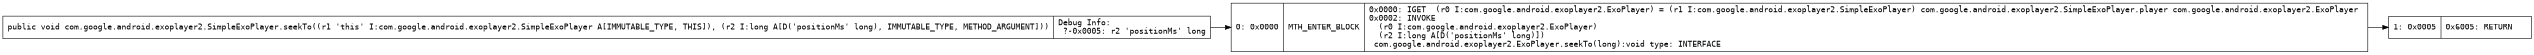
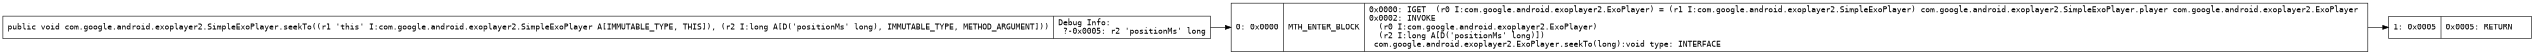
(2486, 27) -> (2486, 27)
